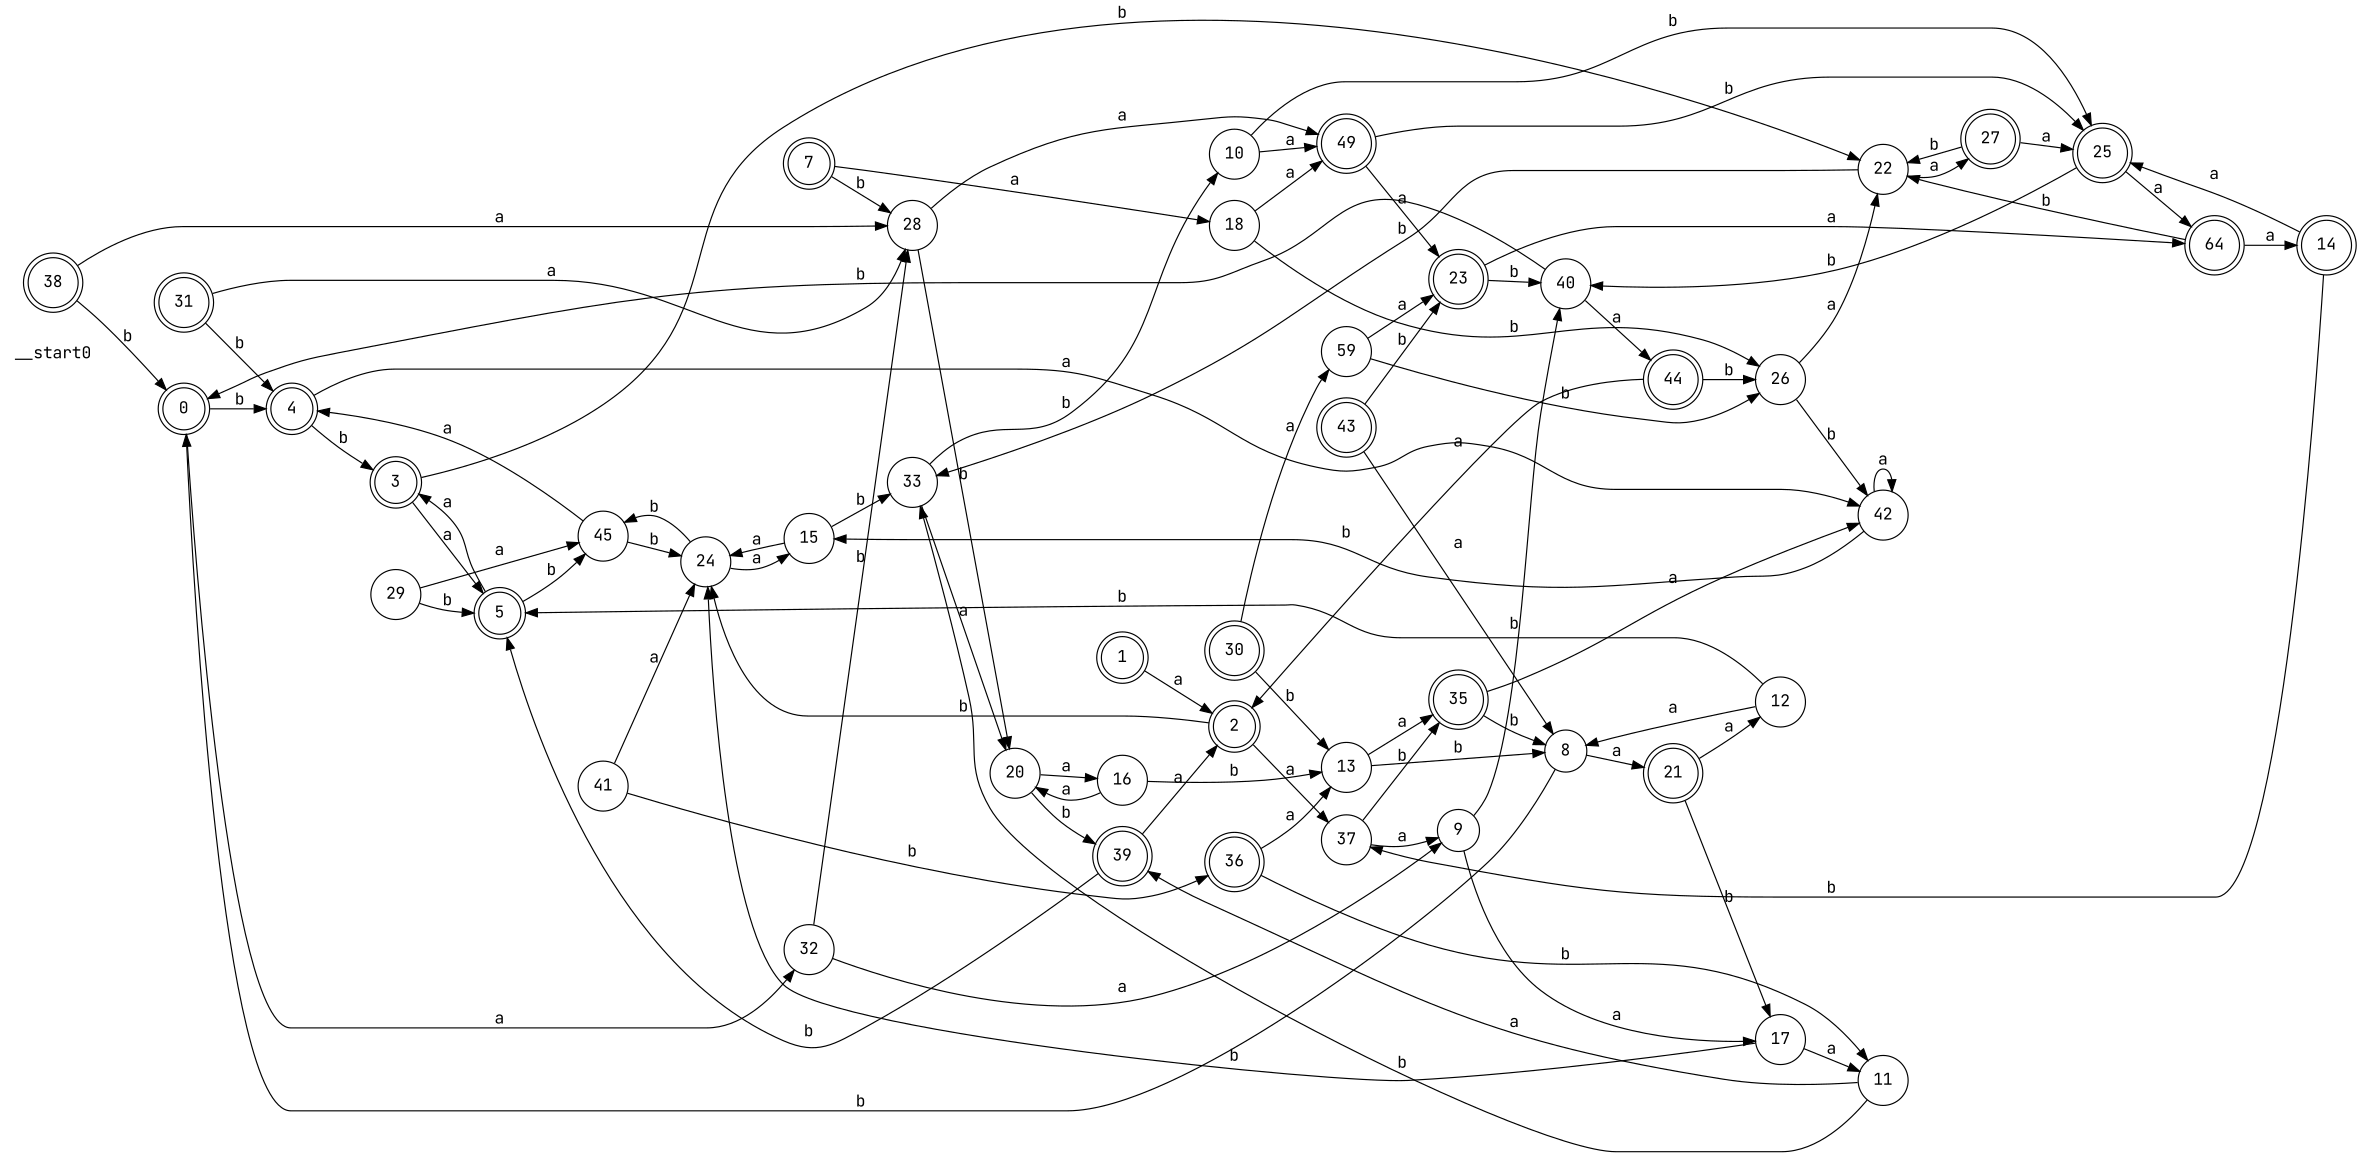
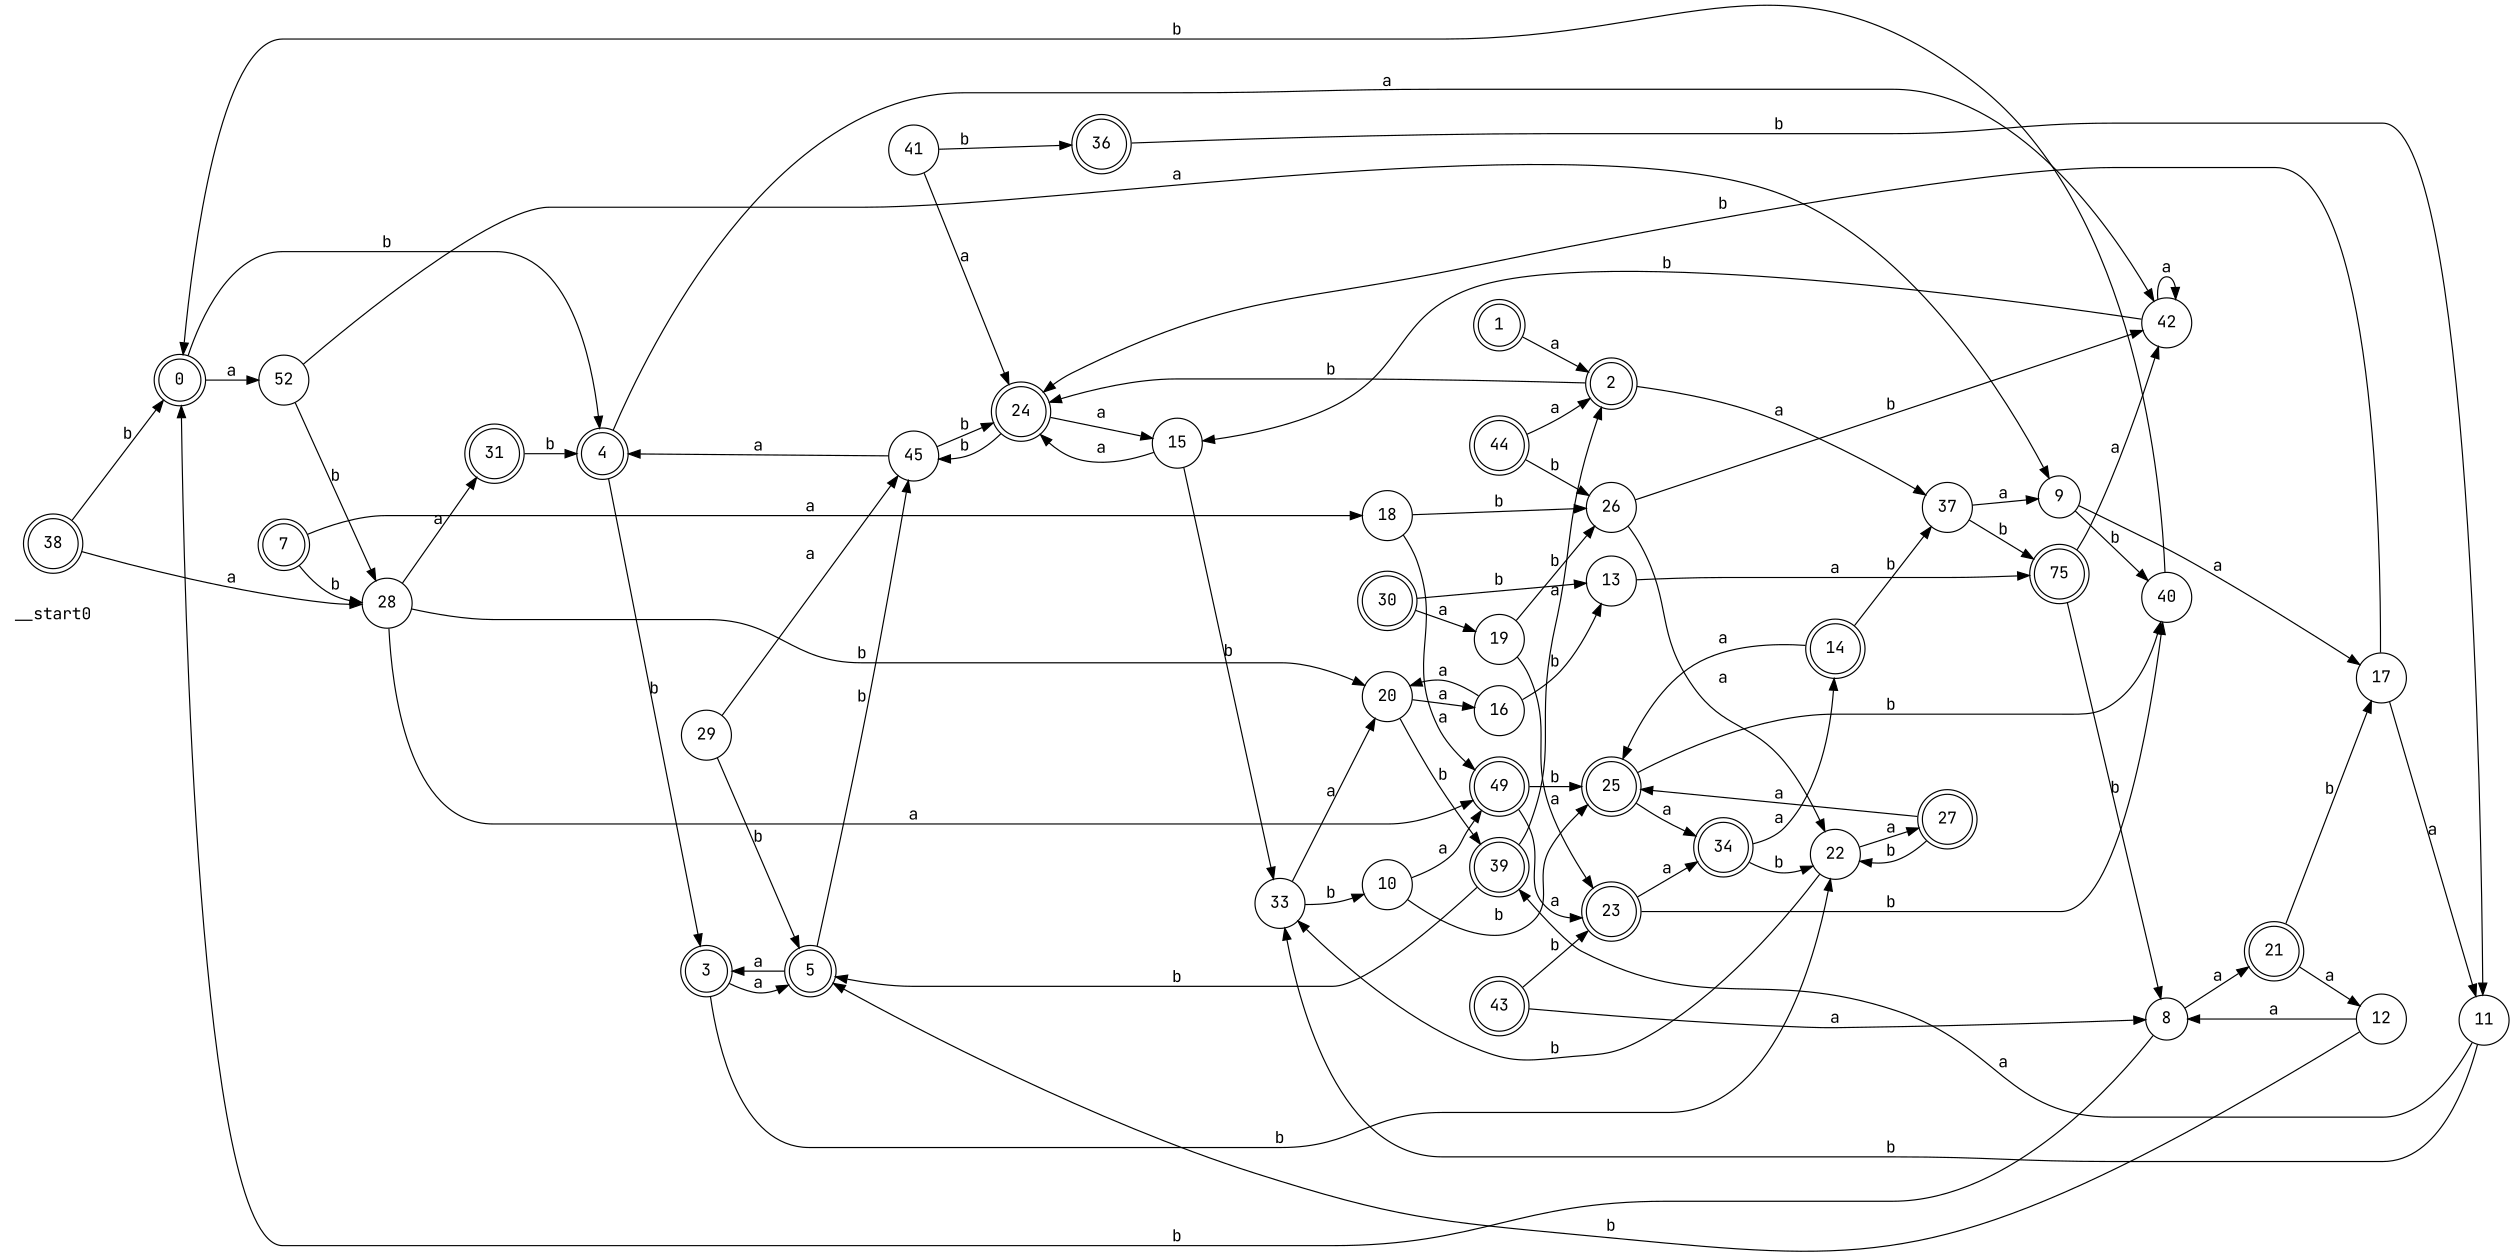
(2215, 245) -> (1723, 847)
(574, 282) -> (436, 535)
(1606, 320) -> none
(1346, 352) -> (1499, 639)
(706, 562) -> (1021, 412)
(1458, 700) -> (2059, 574)
(1452, 760) -> none
(1295, 826) -> none
(809, 950) -> (284, 380)
